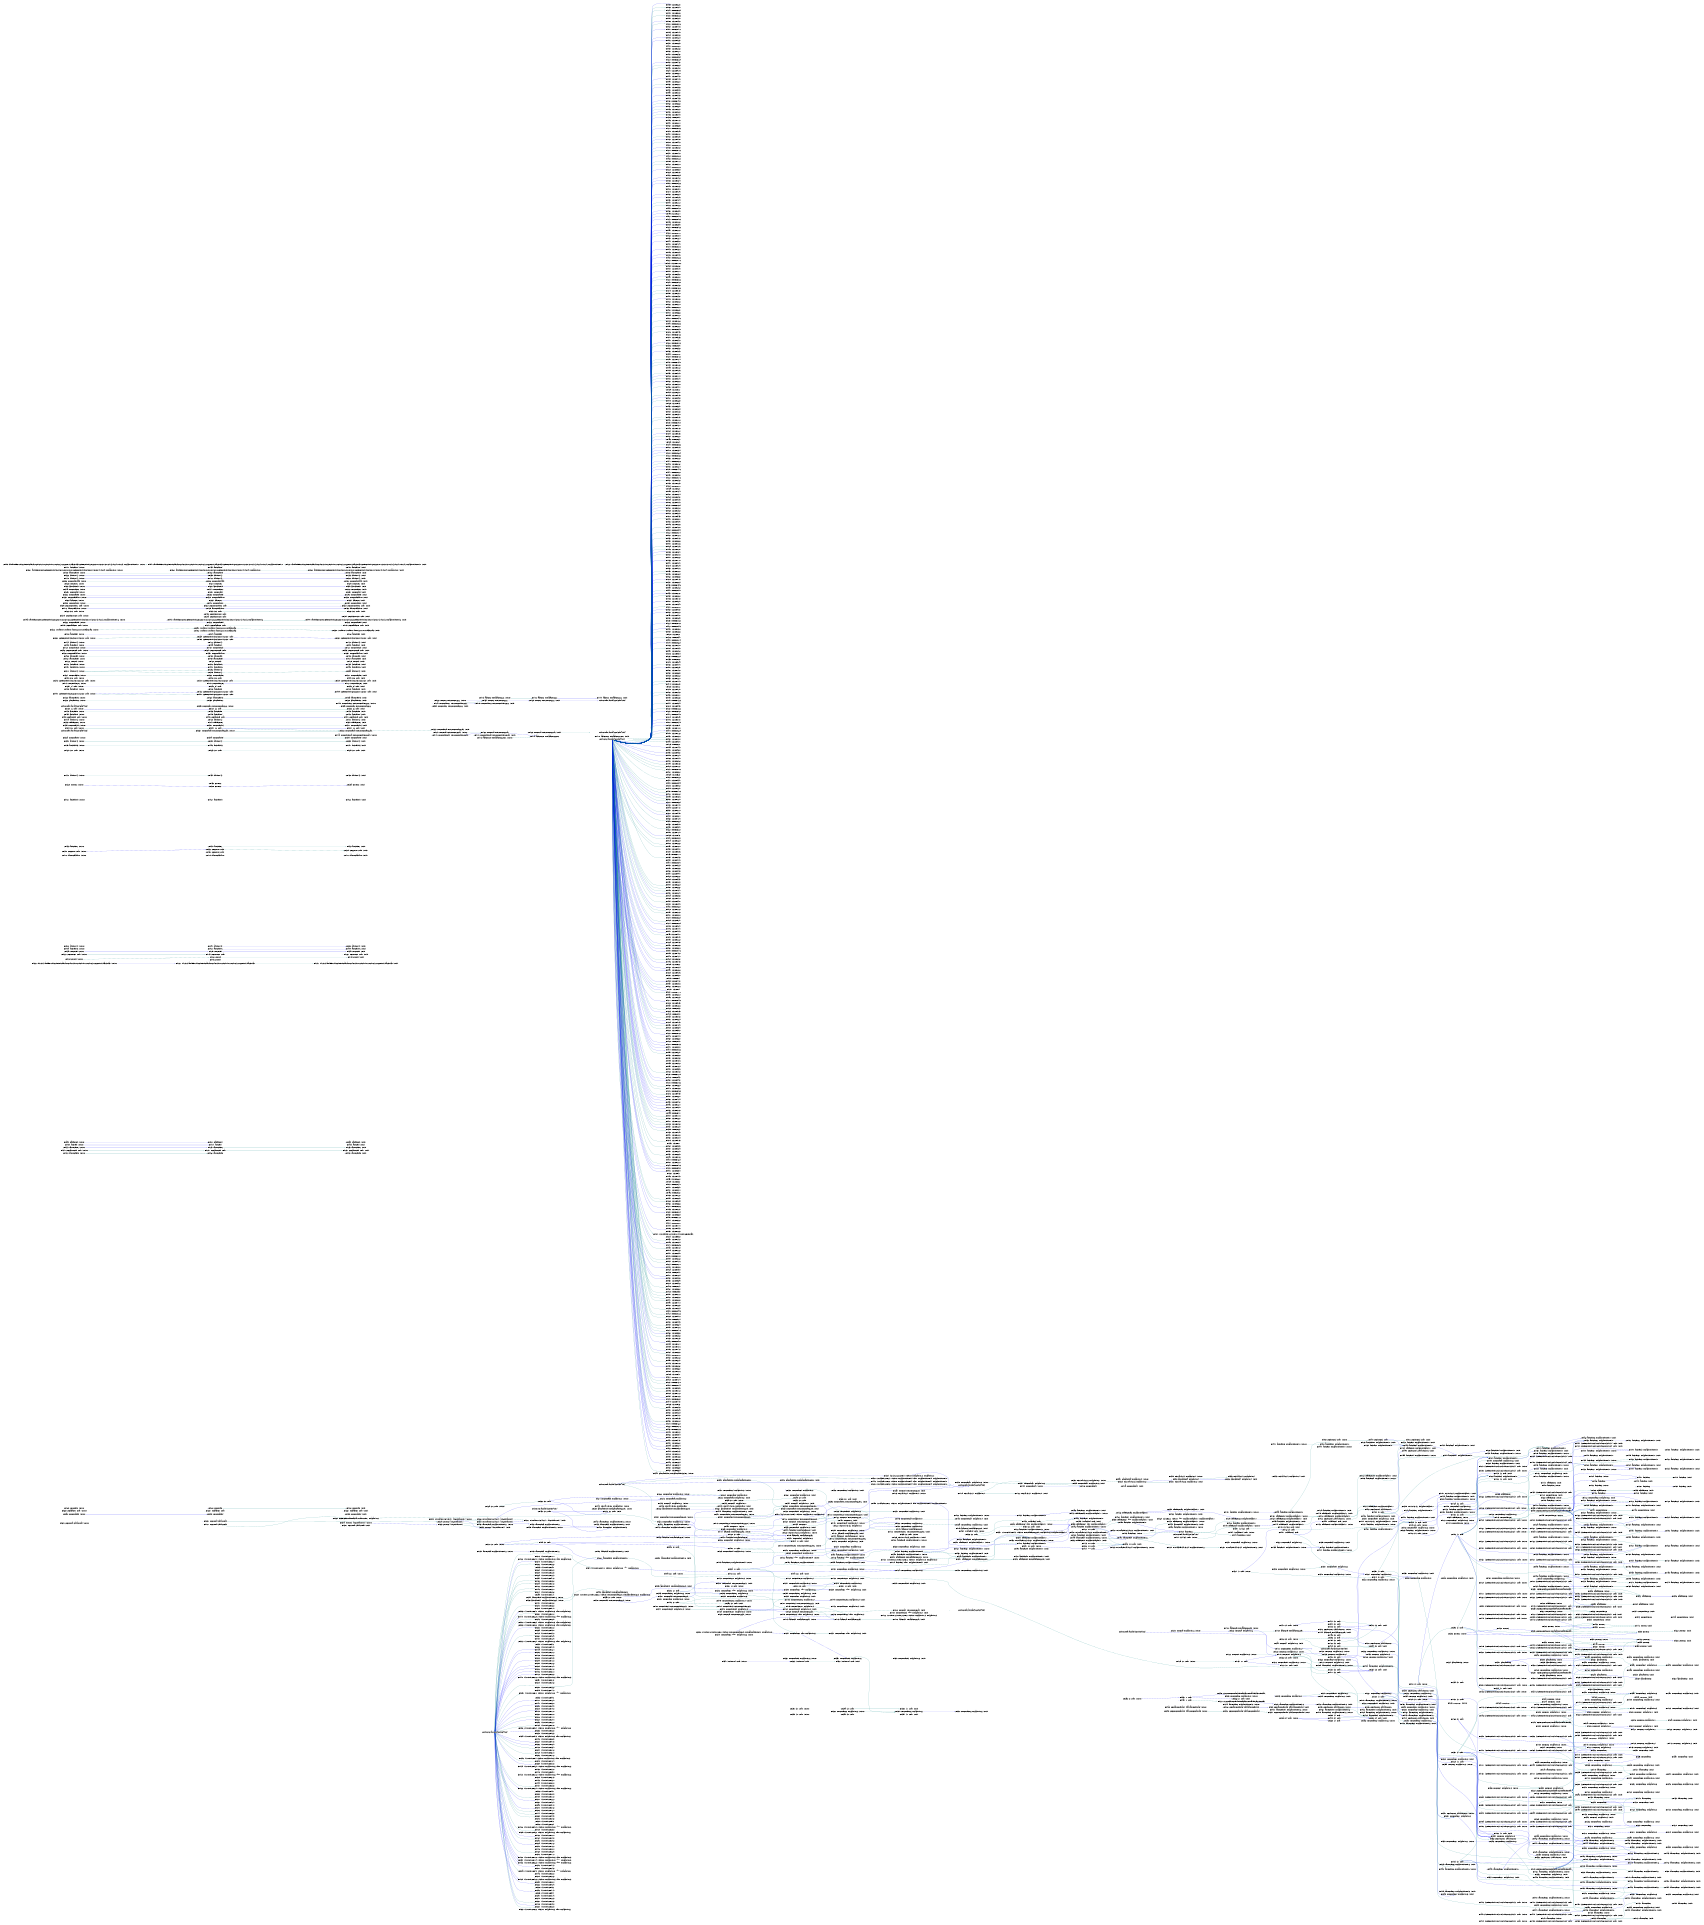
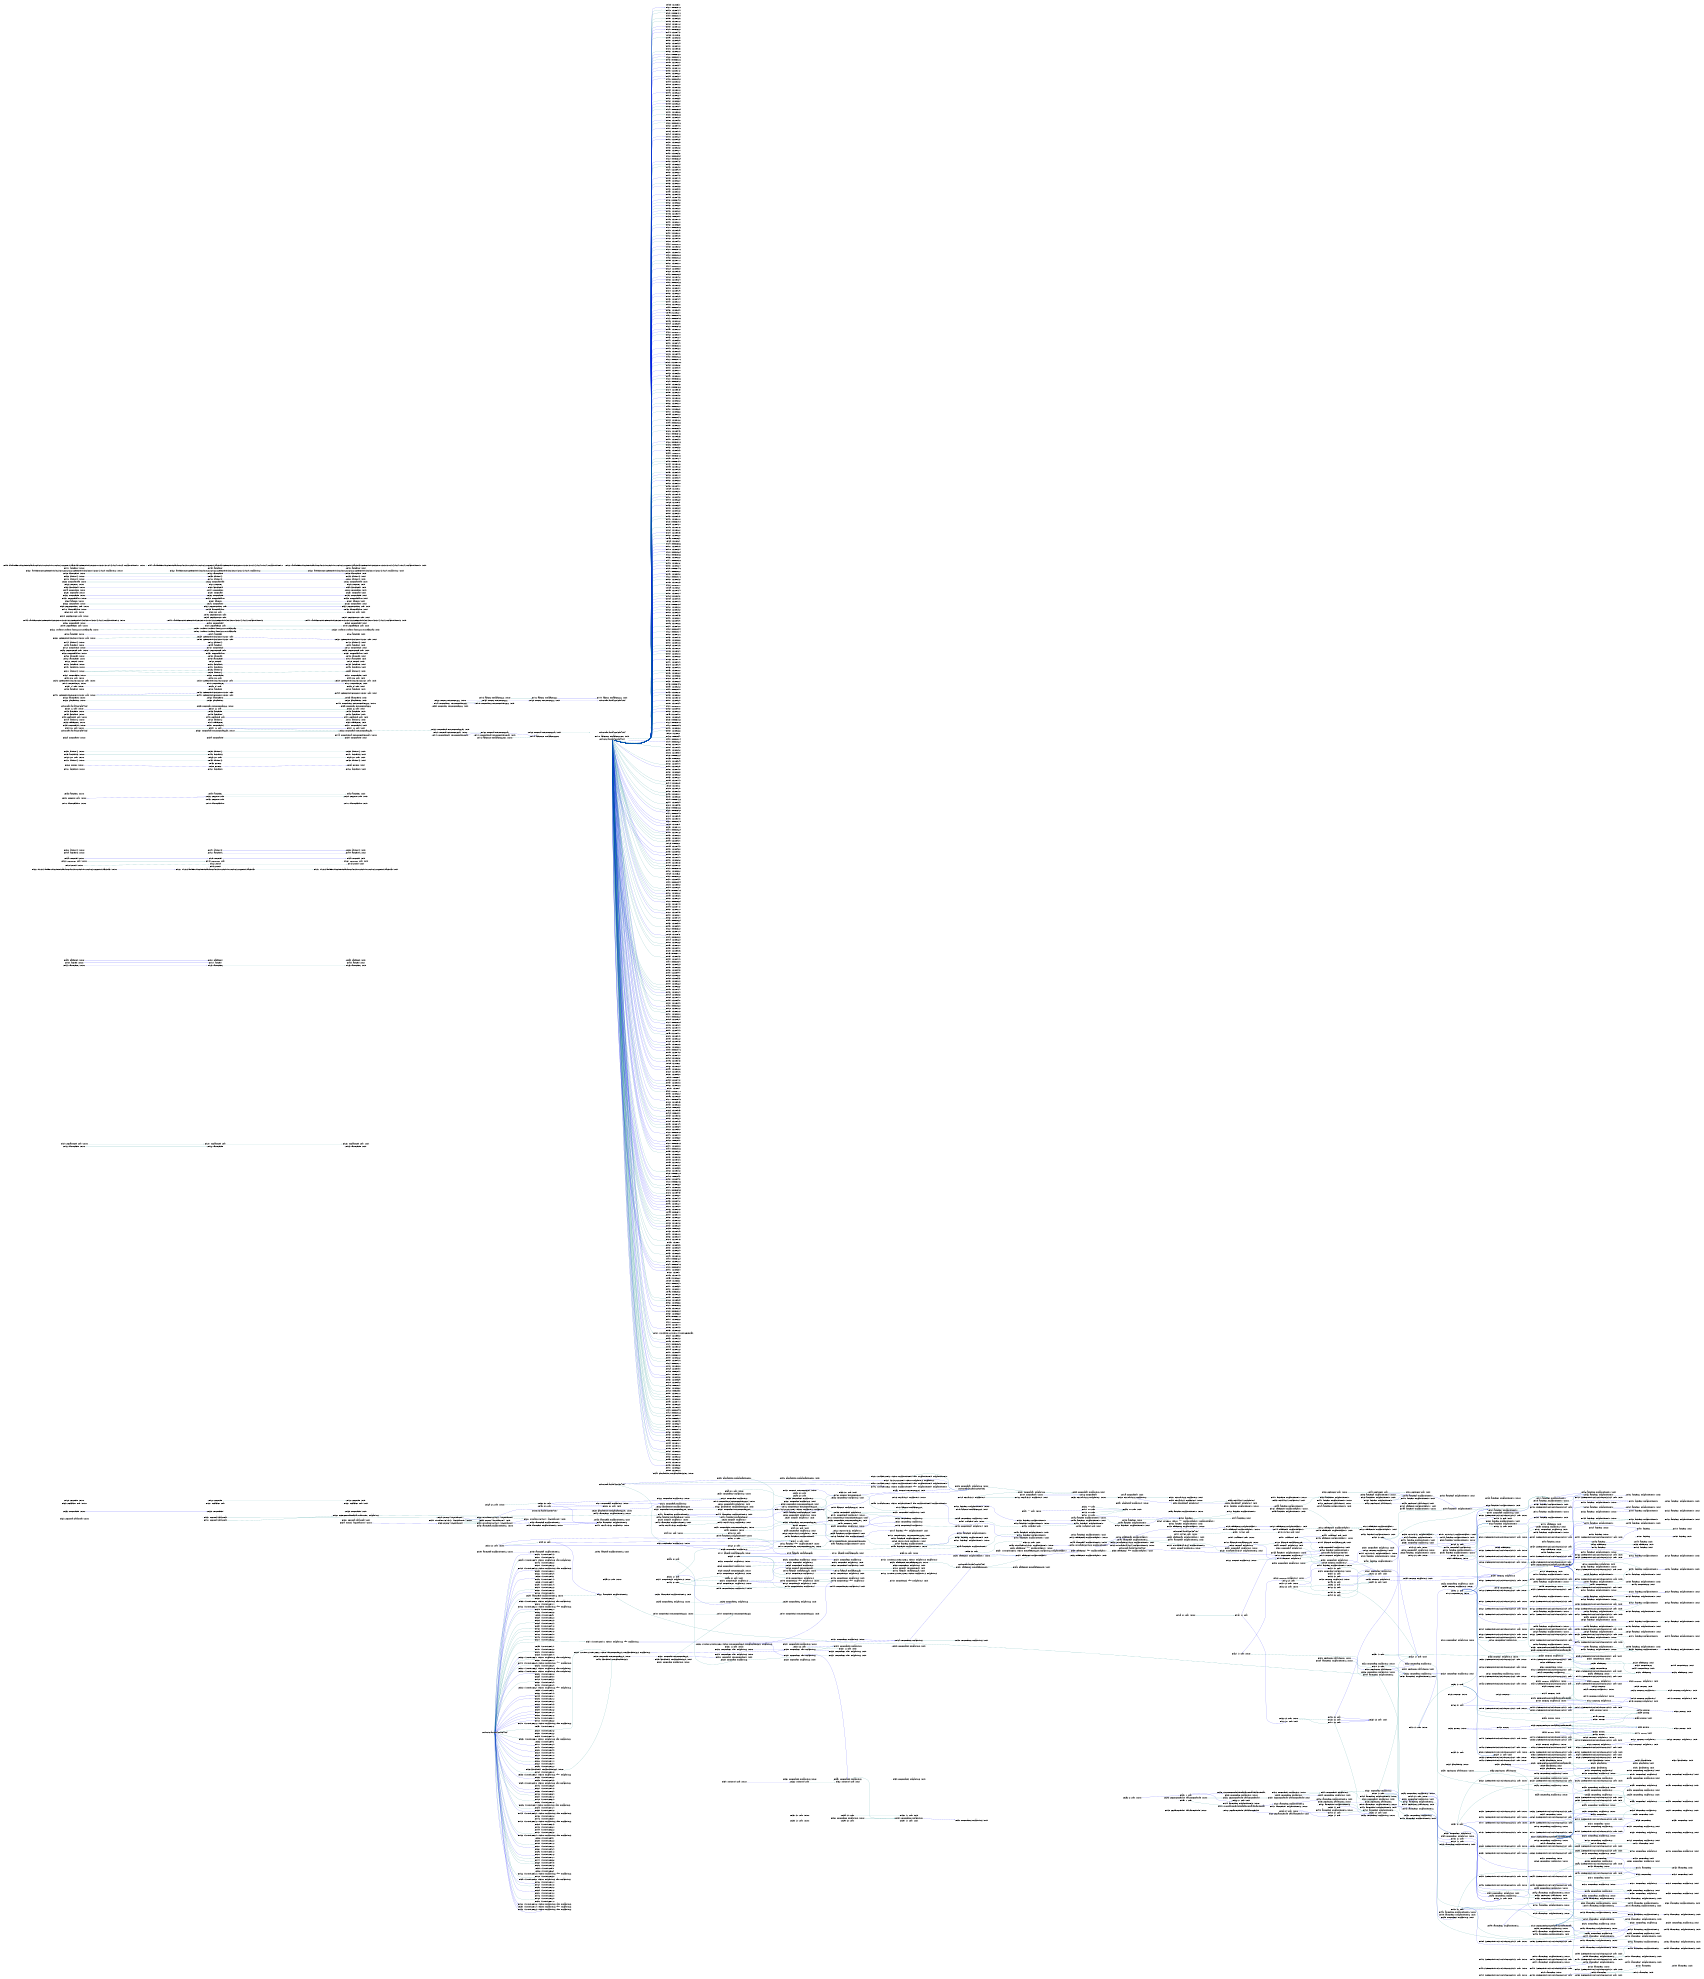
(1334, 1660) -> none
